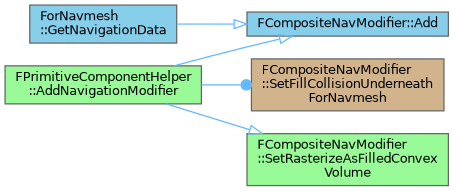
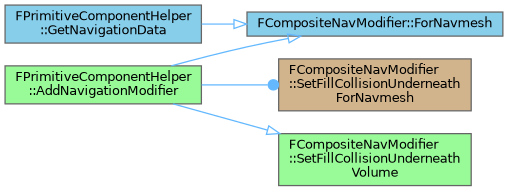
(103, 24) -> (103, 24)
(348, 24) -> (375, 24)
(348, 160) -> (375, 160)
